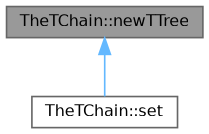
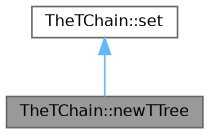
(105, 75) -> (105, 75)
